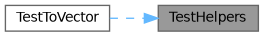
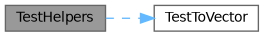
(127, 18) -> (123, 18)
